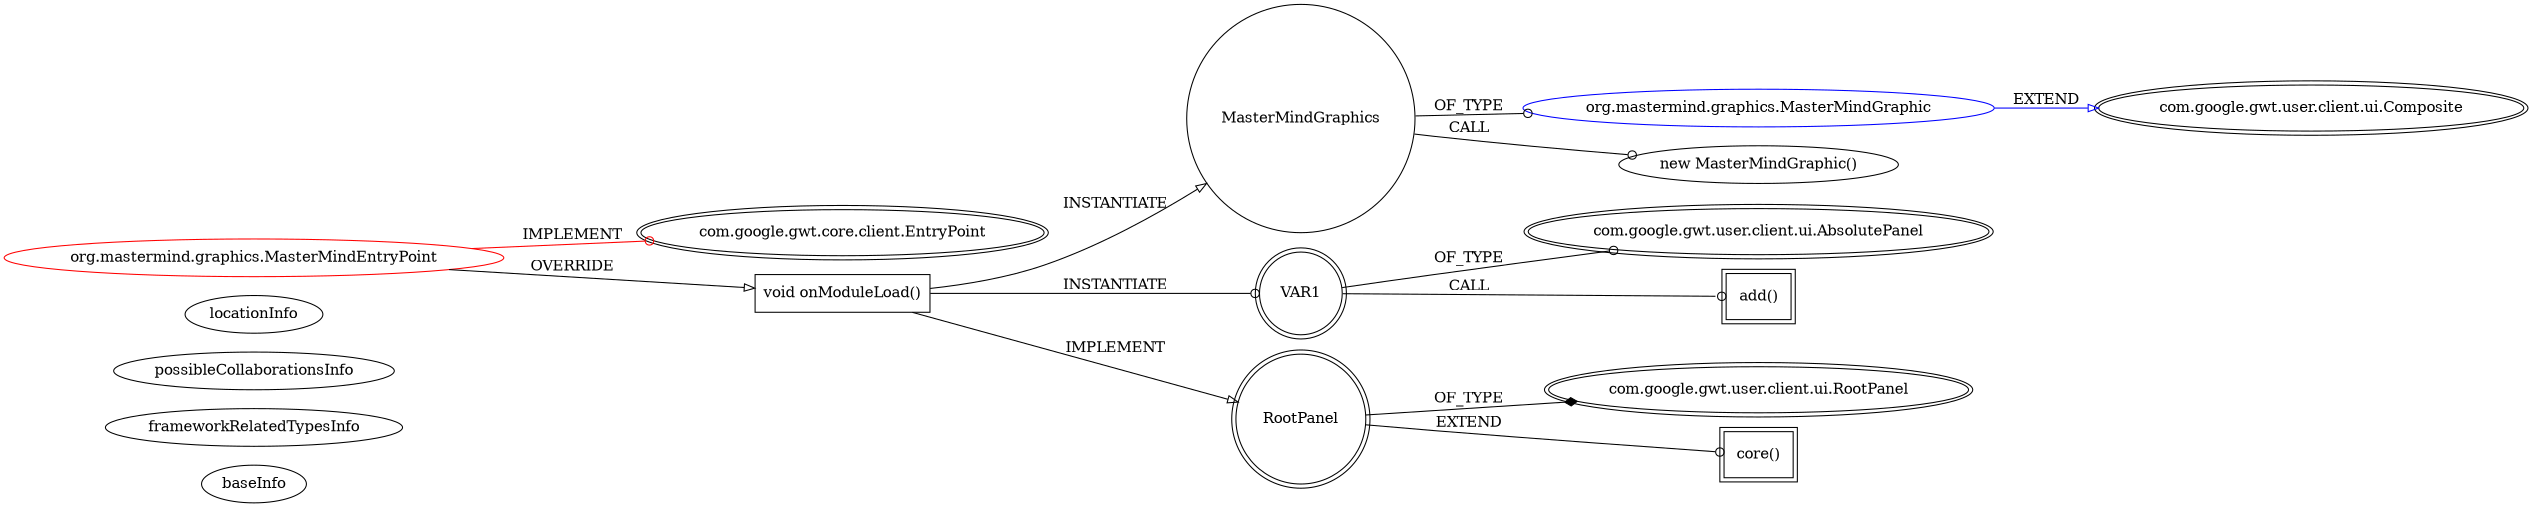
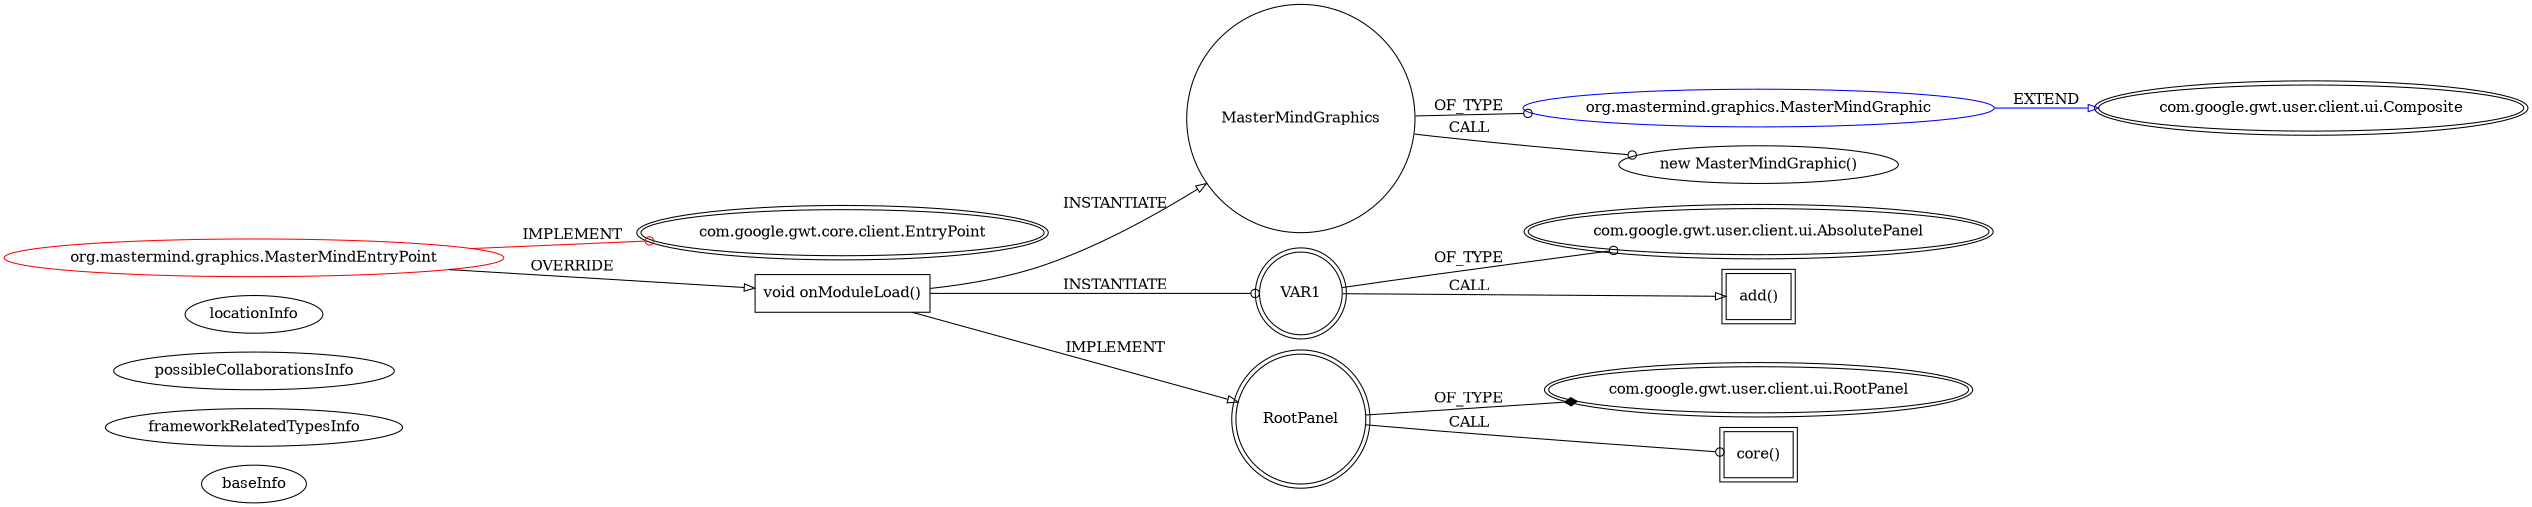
(1529, 295) -> (1529, 295)
(1469, 423) -> (1469, 423)
